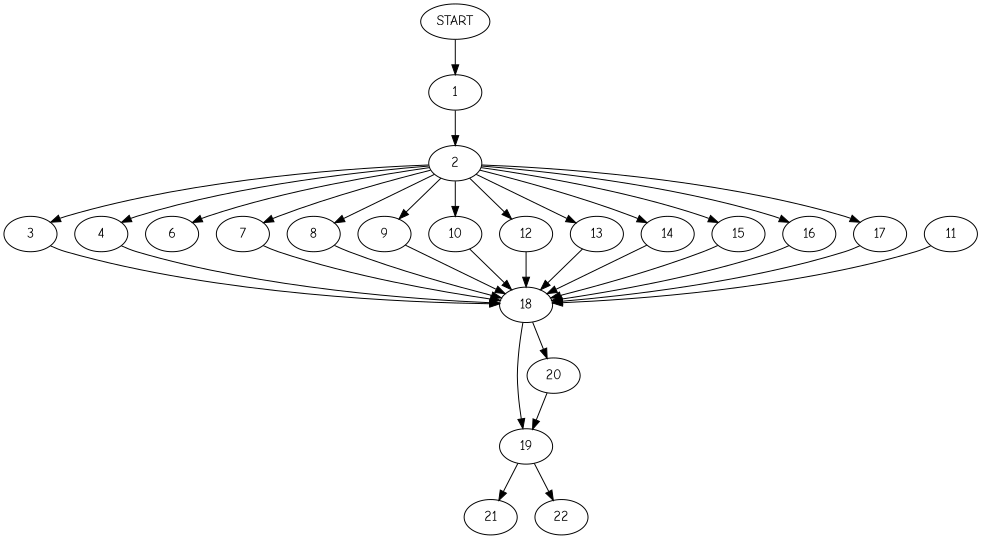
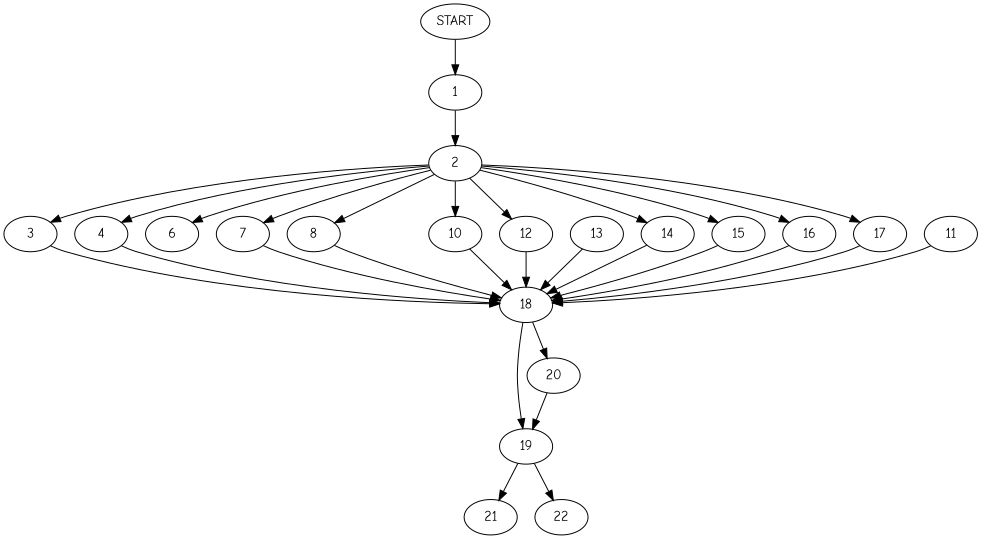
(522, 196) -> none
(384, 234) -> none
